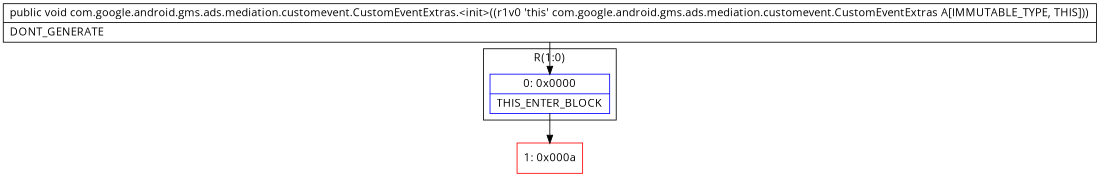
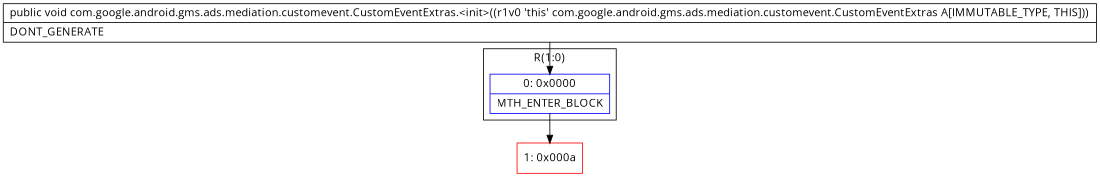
(549, 103) -> (550, 103)
